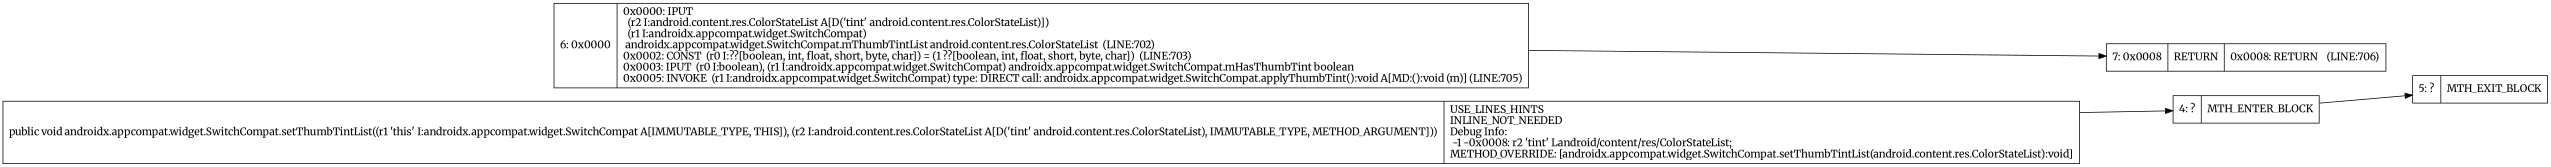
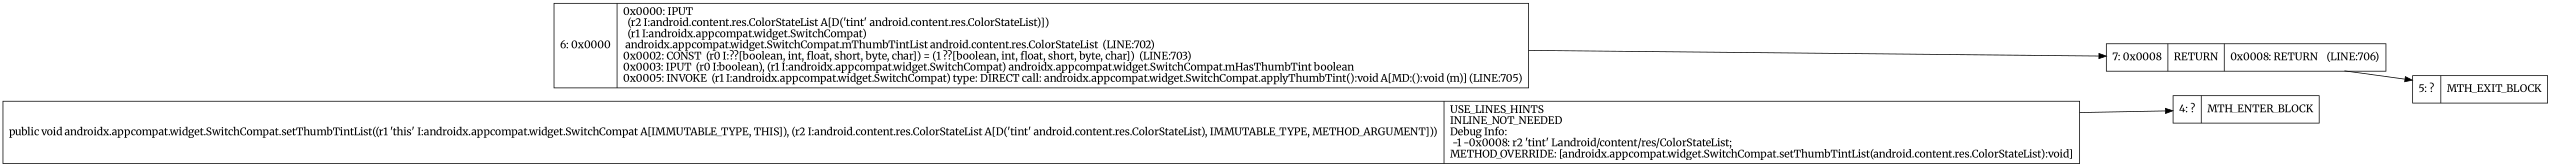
(2362, 99) -> (2375, 75)
